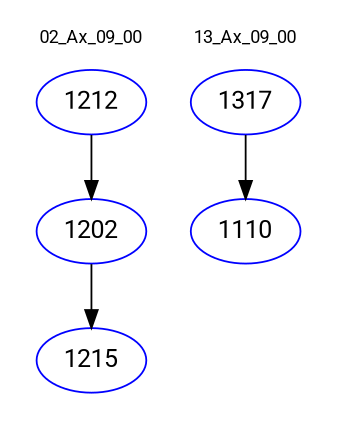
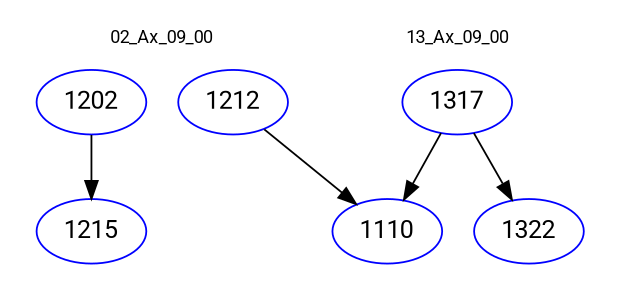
(91, 158) -> (292, 152)
none -> (529, 231)
